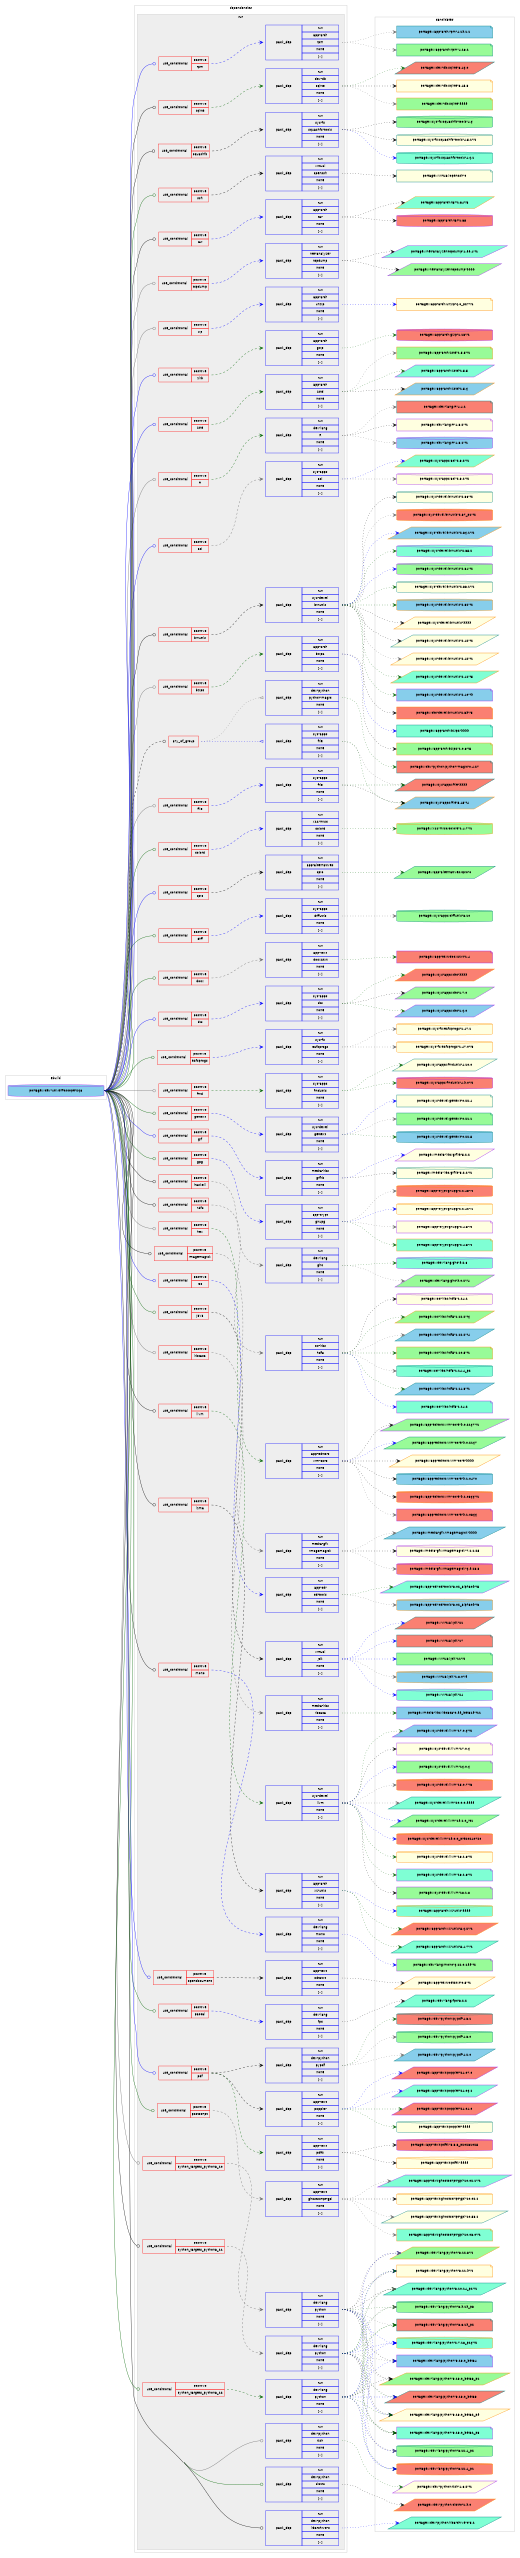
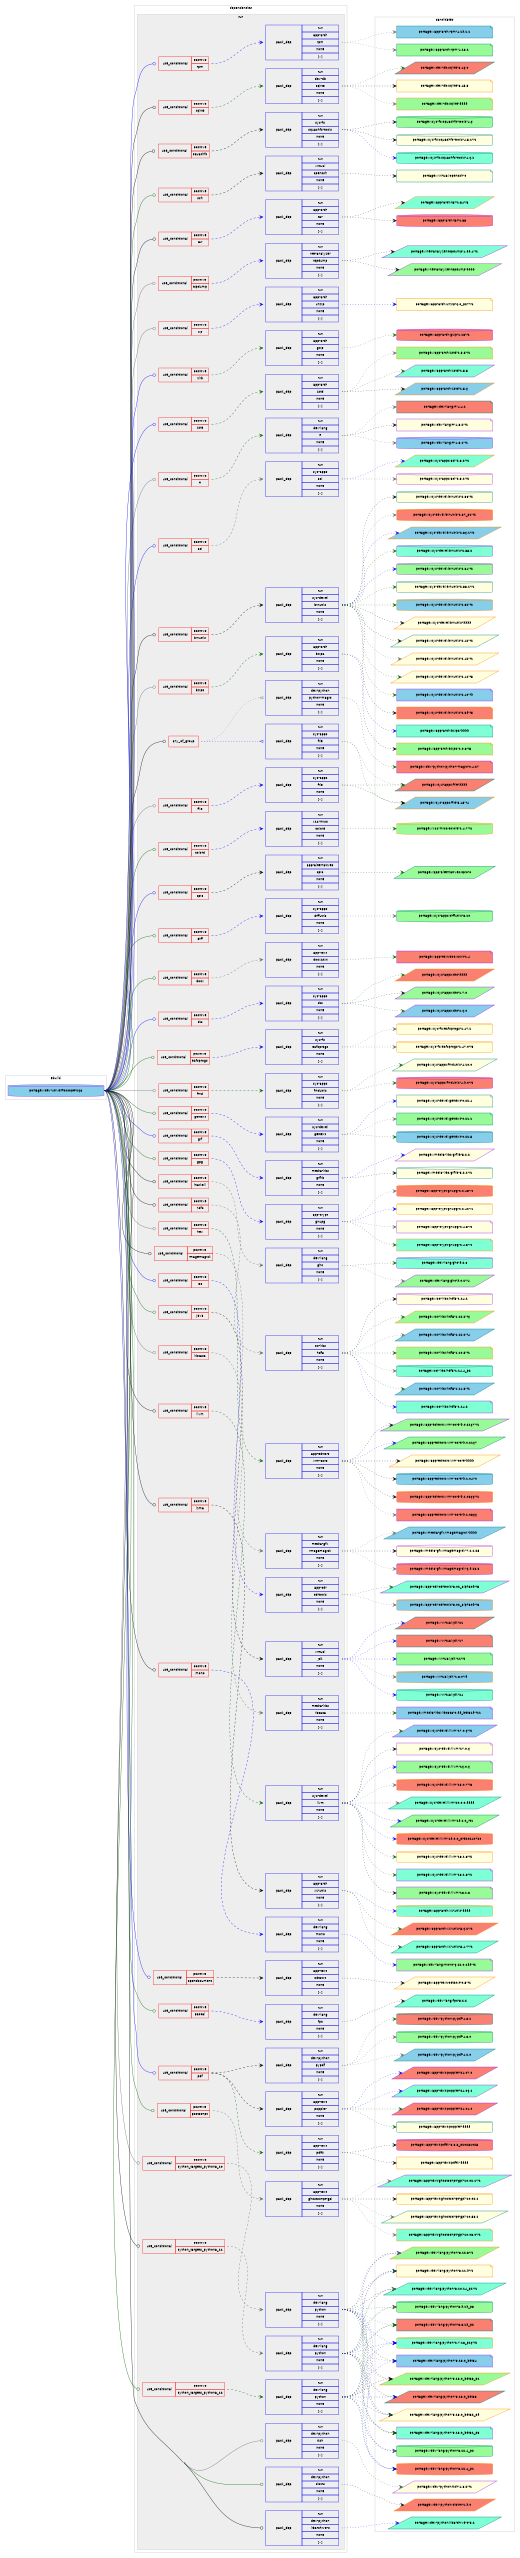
(445, 677) -> (445, 677)
(445, 713) -> (445, 713)
(445, 767) -> (445, 767)
(129, 912) -> (129, 912)
(445, 1695) -> (445, 1695)
(445, 2163) -> (445, 2163)
